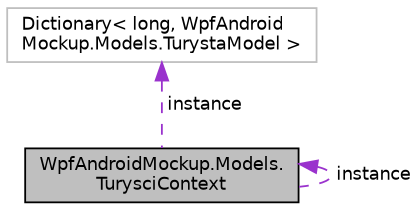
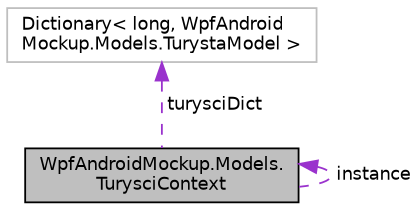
(202, 105) -> (212, 105)
